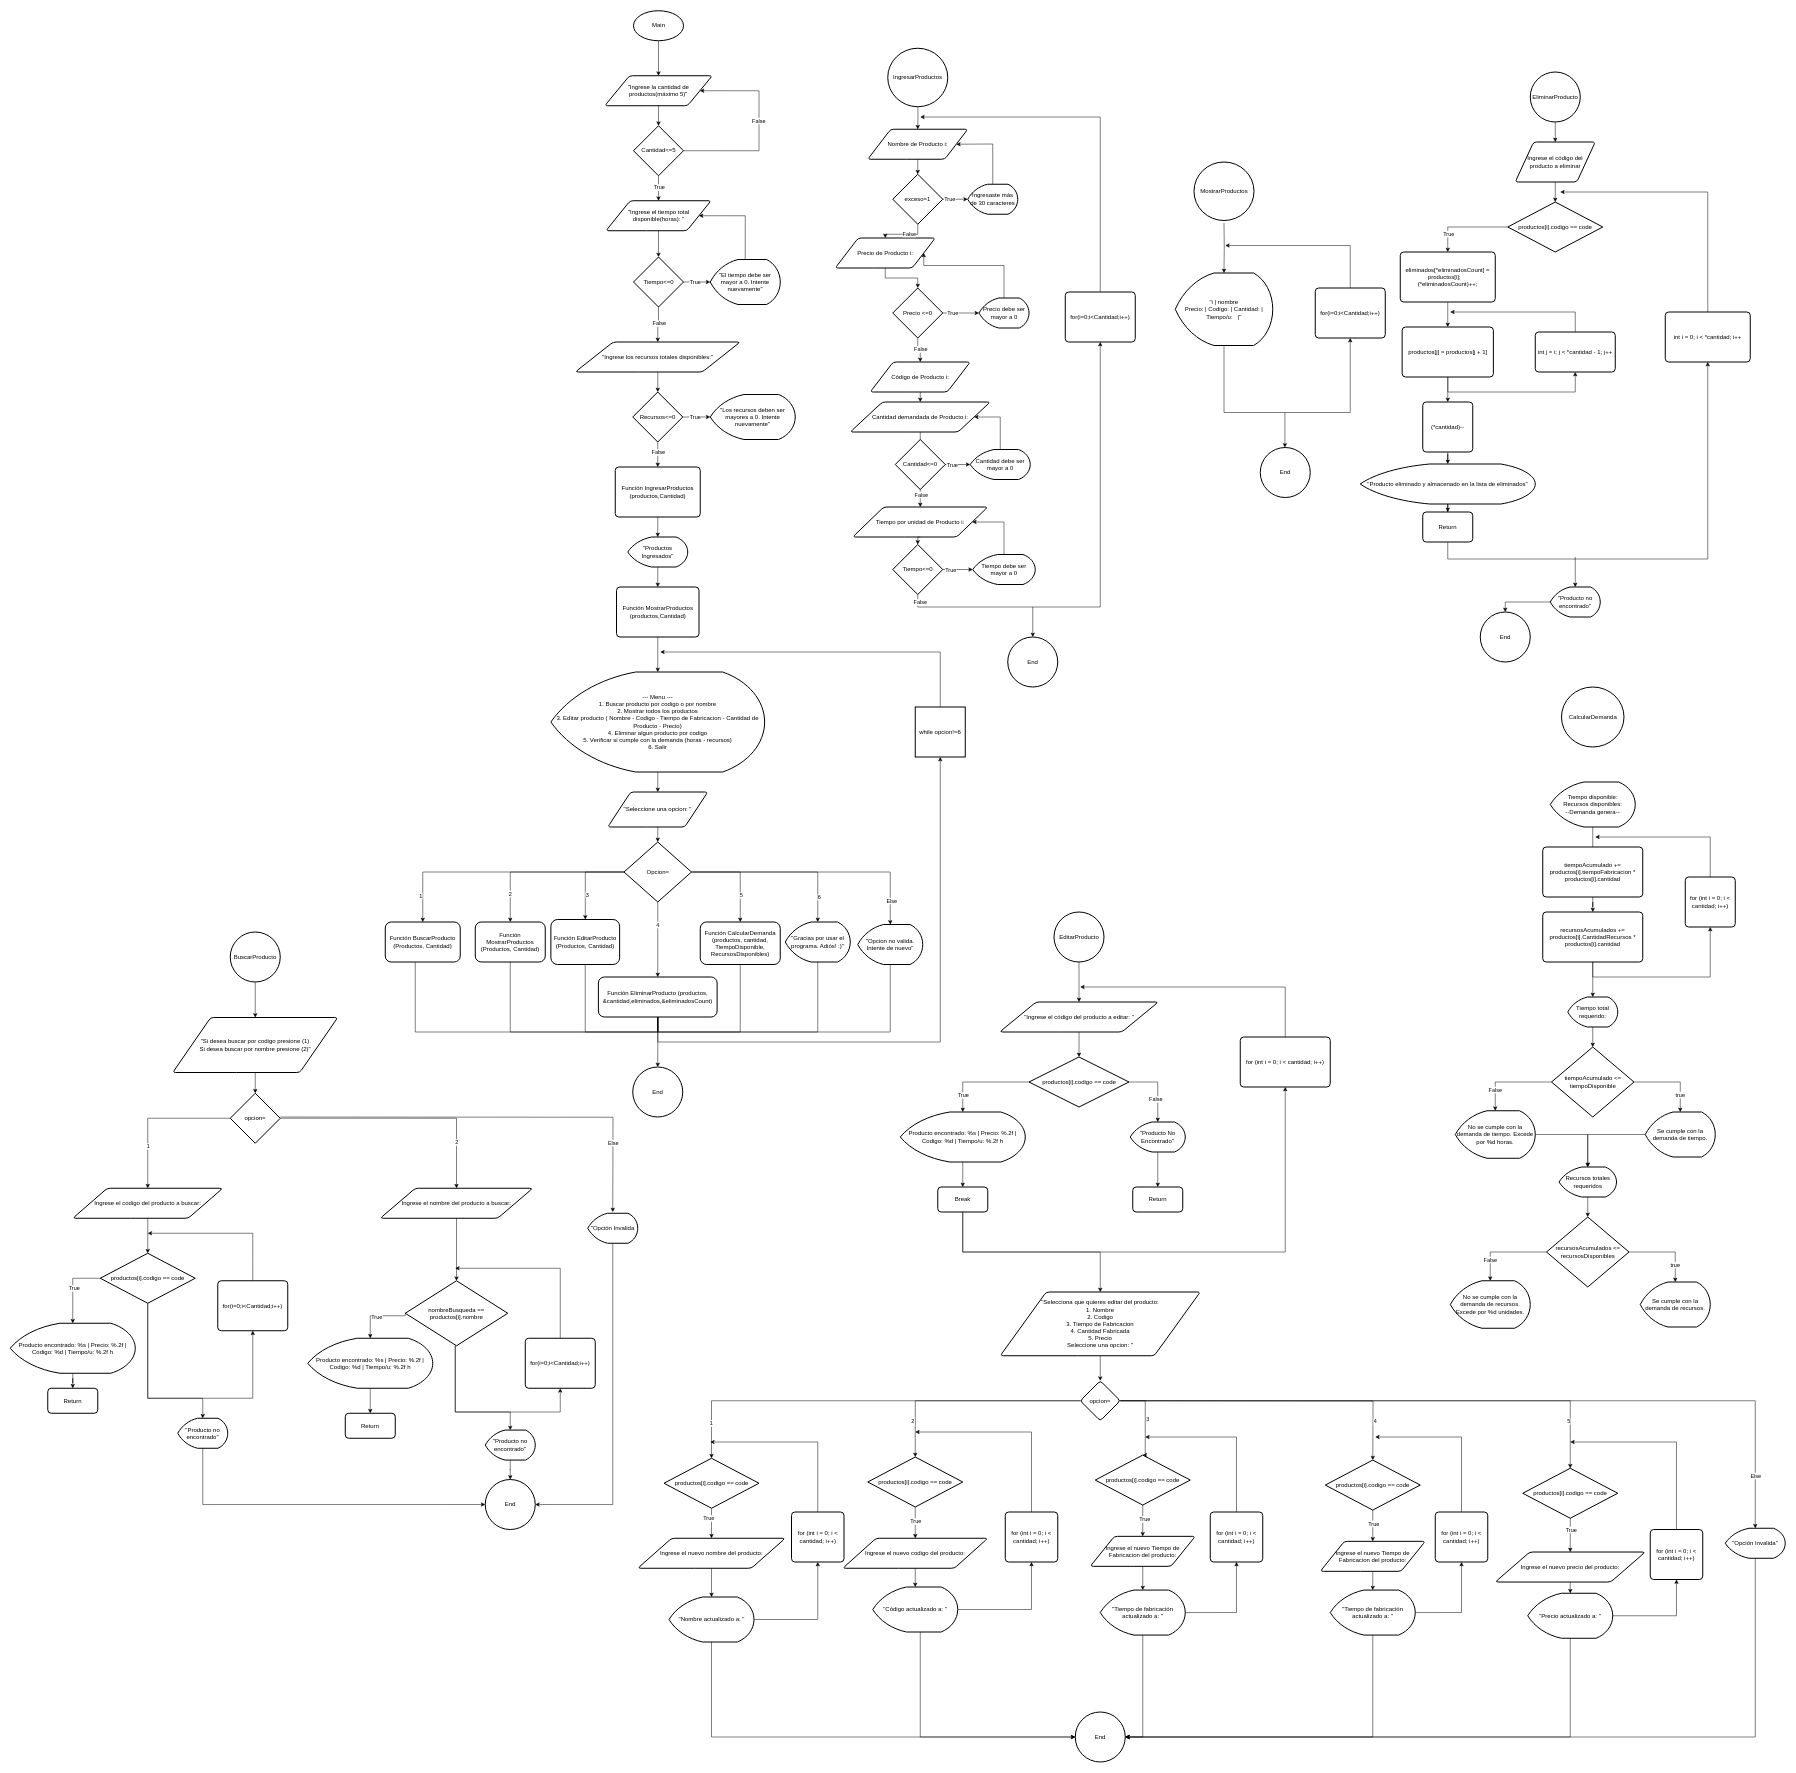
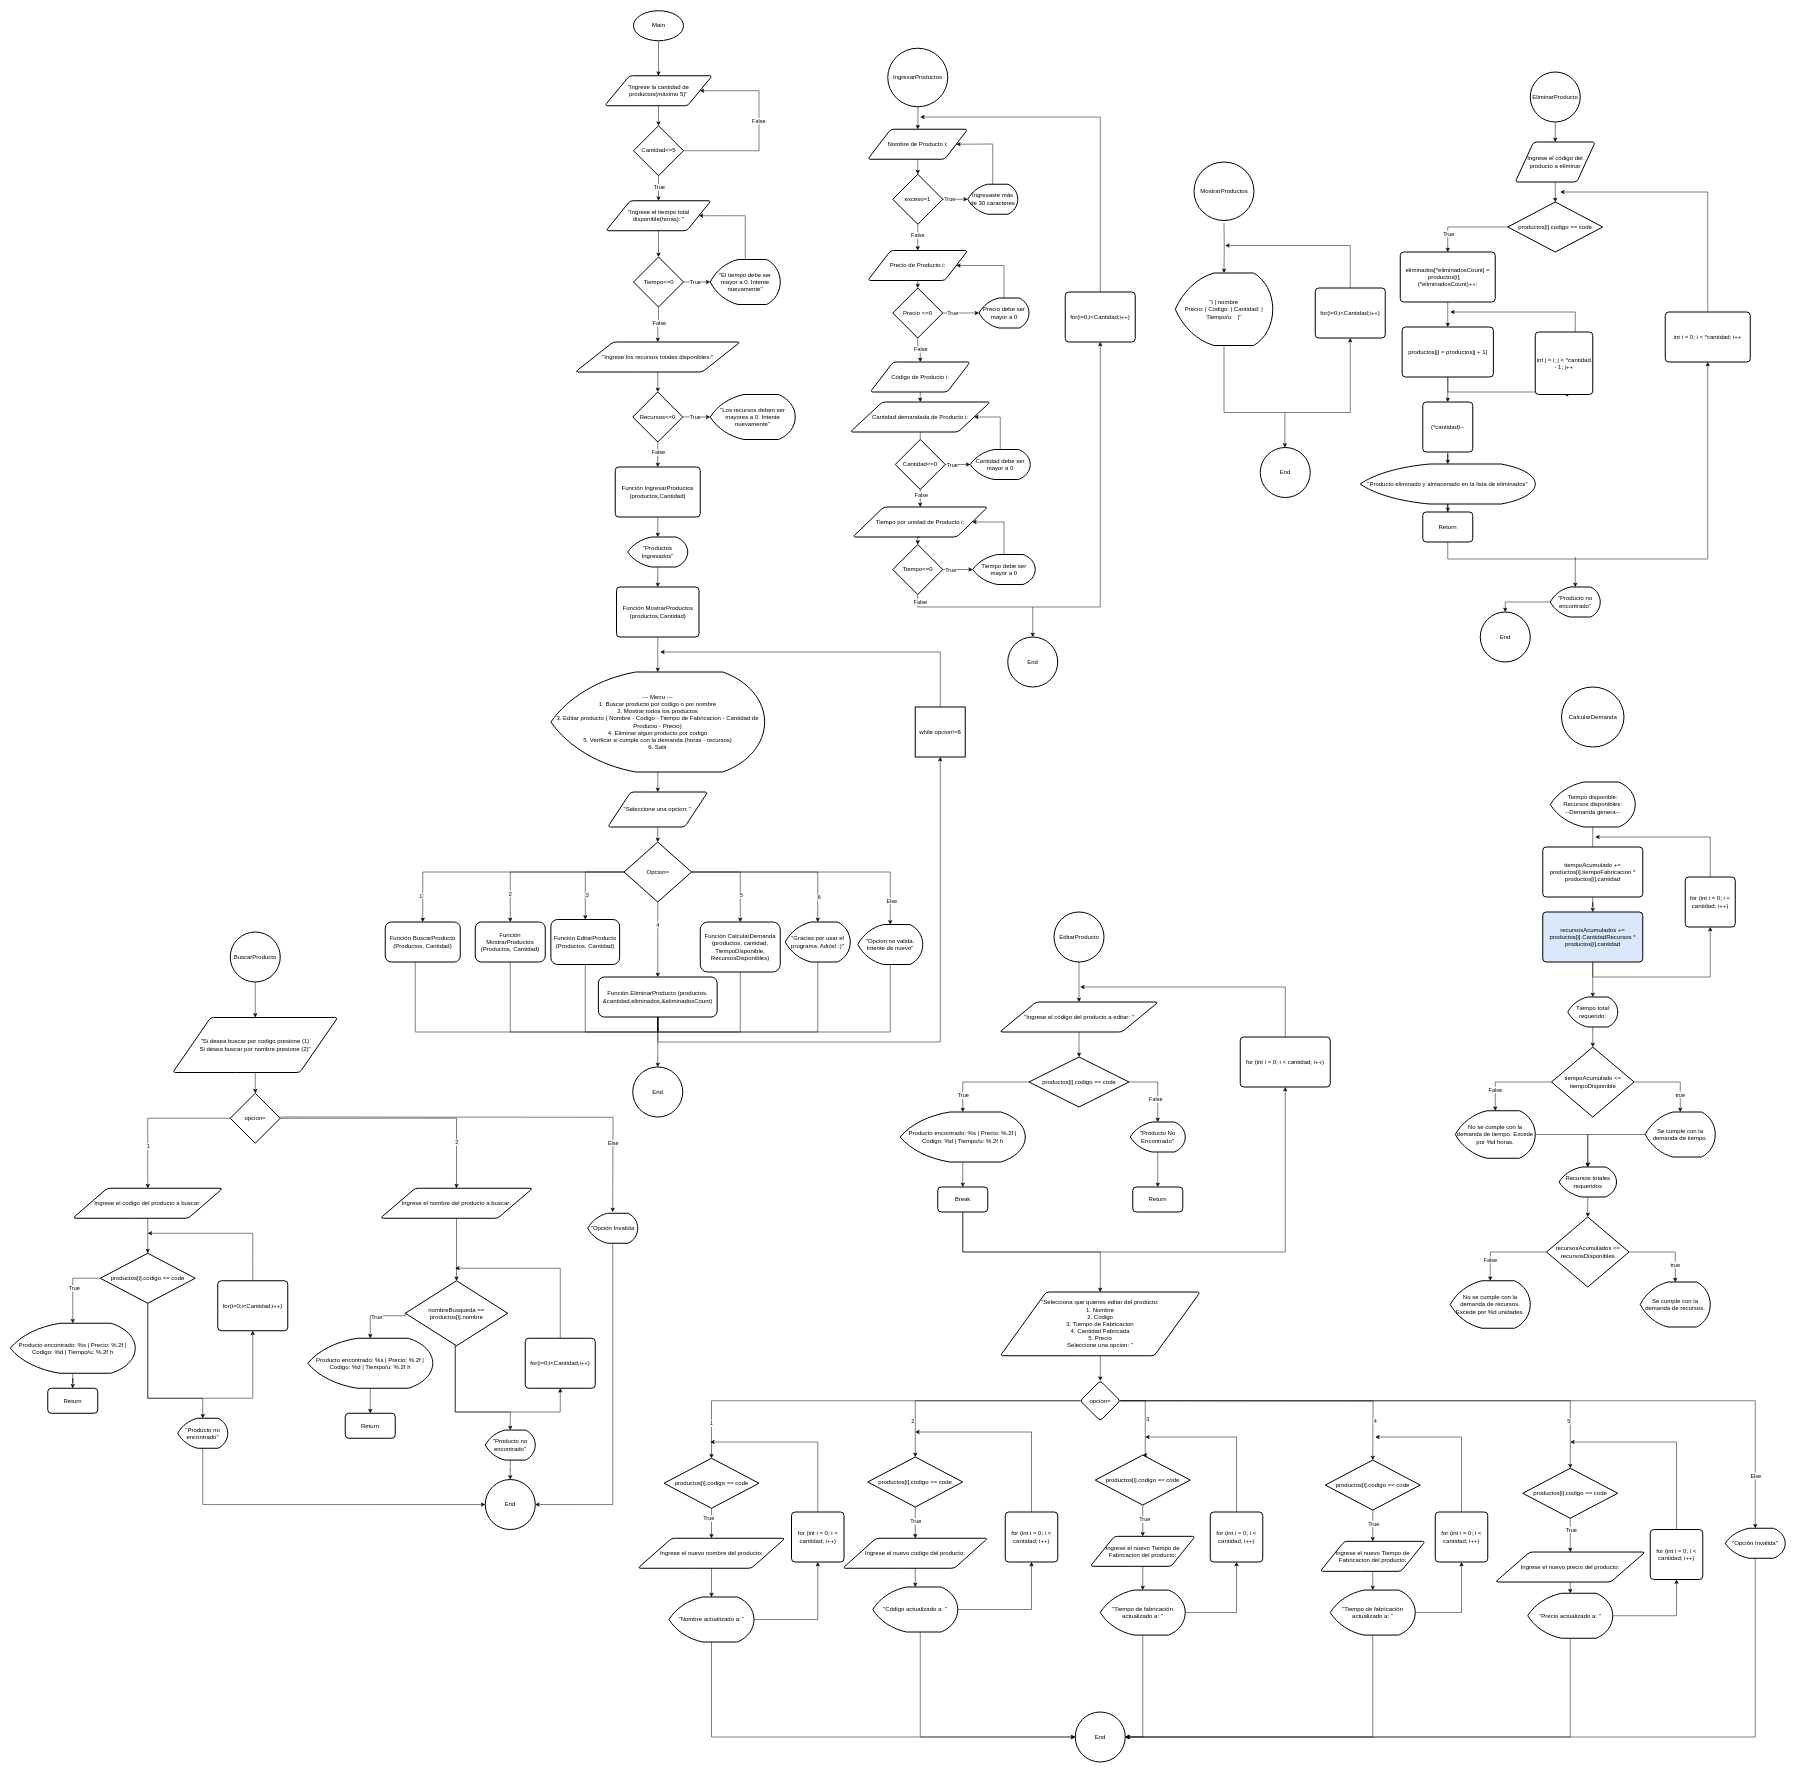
(885, 253) -> (918, 265)
(1575, 352) -> (1564, 363)
(1593, 937) -> (1593, 937)
(740, 943) -> (740, 947)
